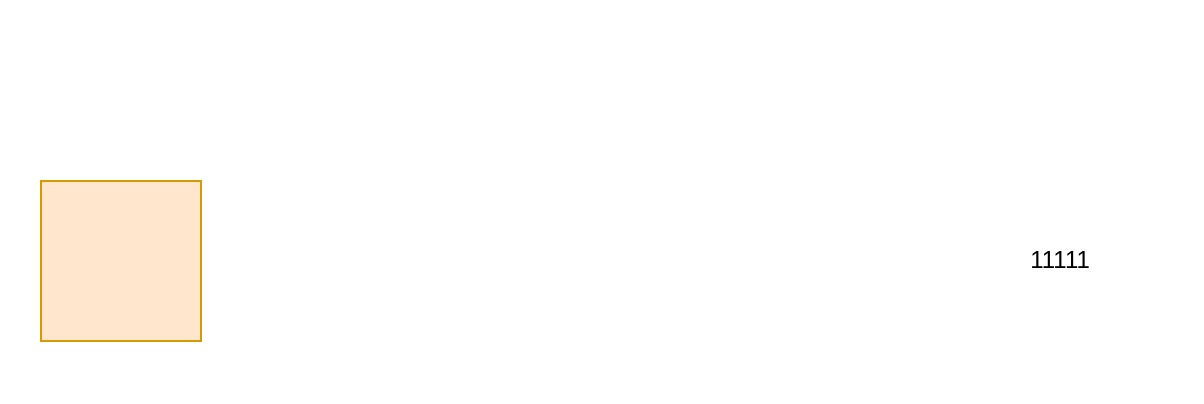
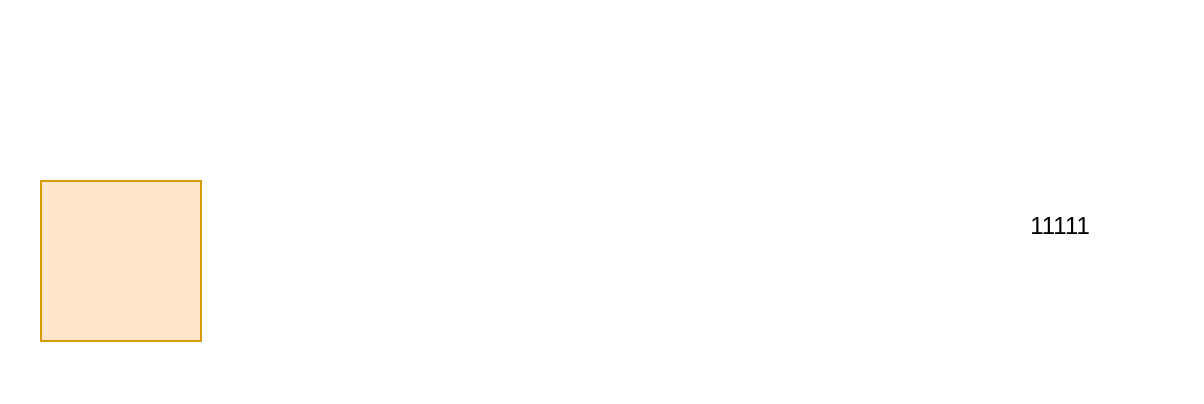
(1061, 261) -> (1061, 226)
